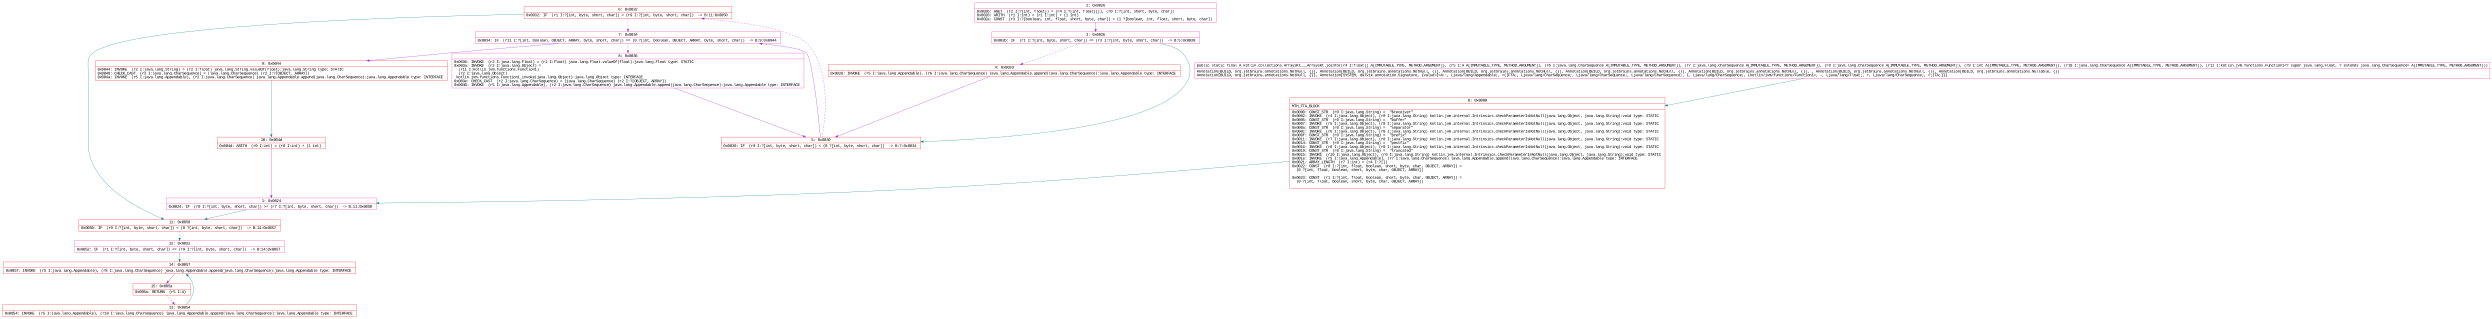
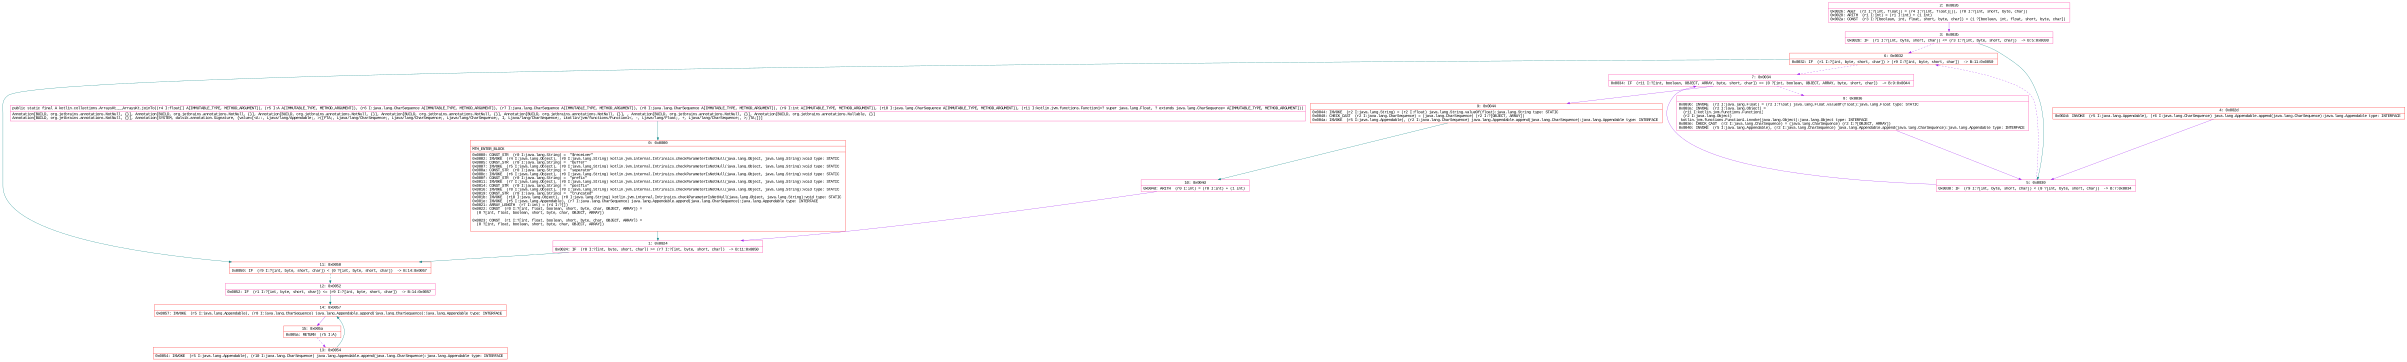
(1051, 54) -> (1923, 48)
(1306, 106) -> (488, 149)
(271, 143) -> (1195, 186)
(821, 143) -> (2036, 186)
